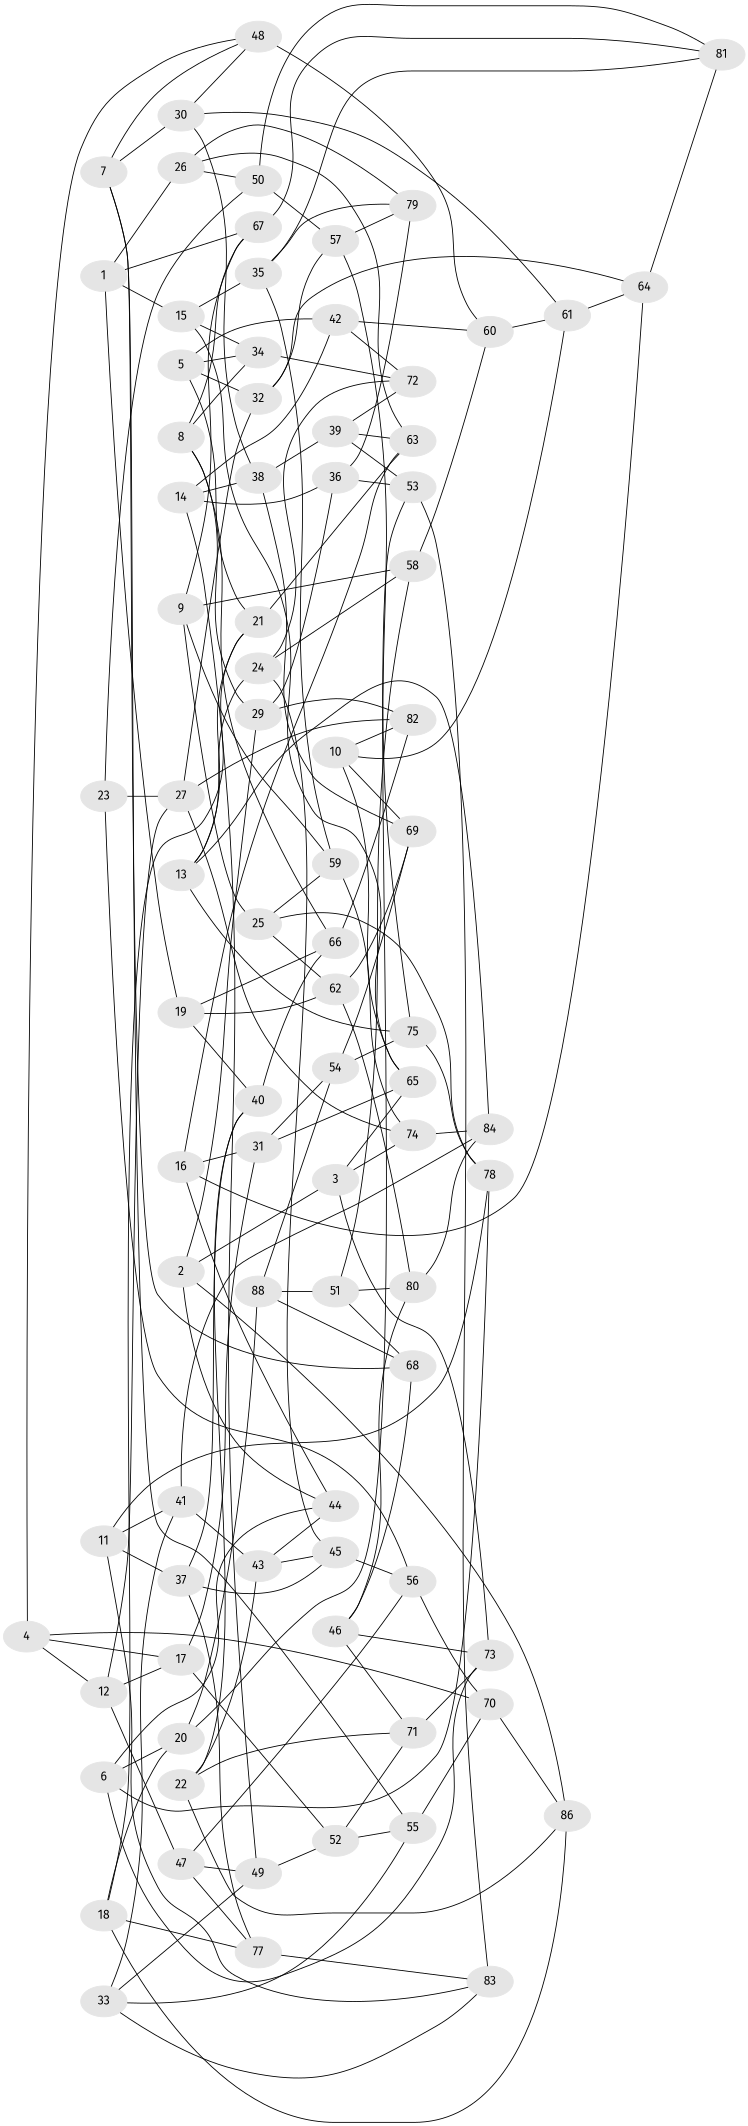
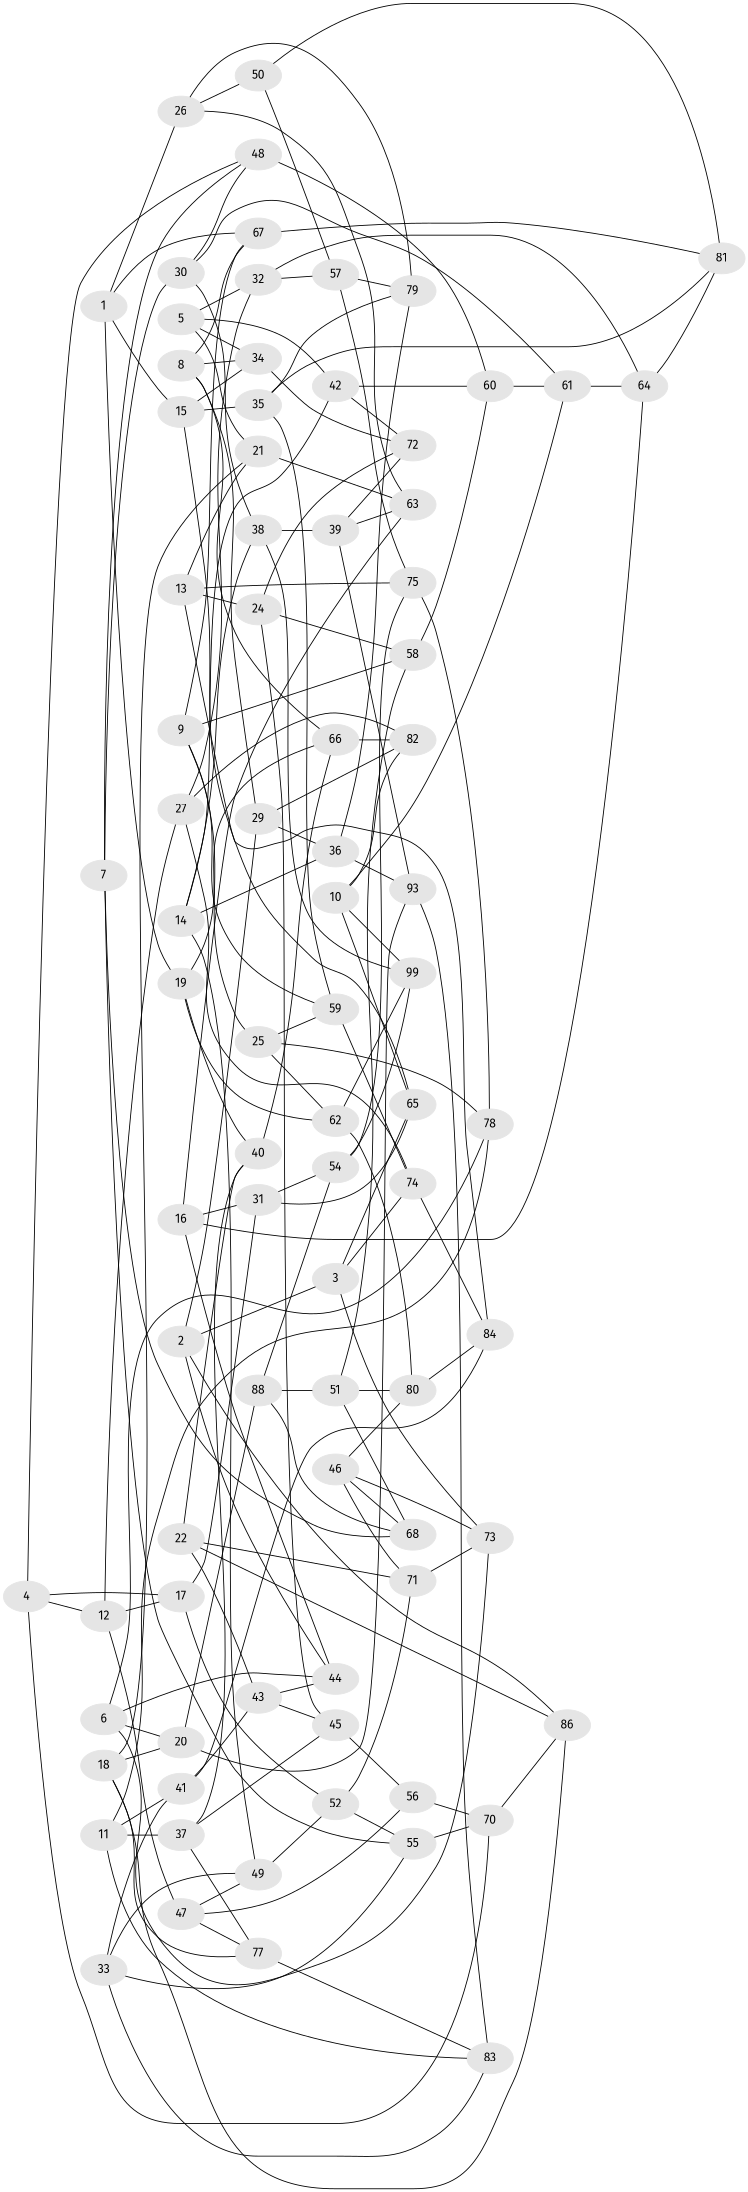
(413, 487) -> (413, 889)
(104, 796) -> none
(413, 831) -> (413, 973)
